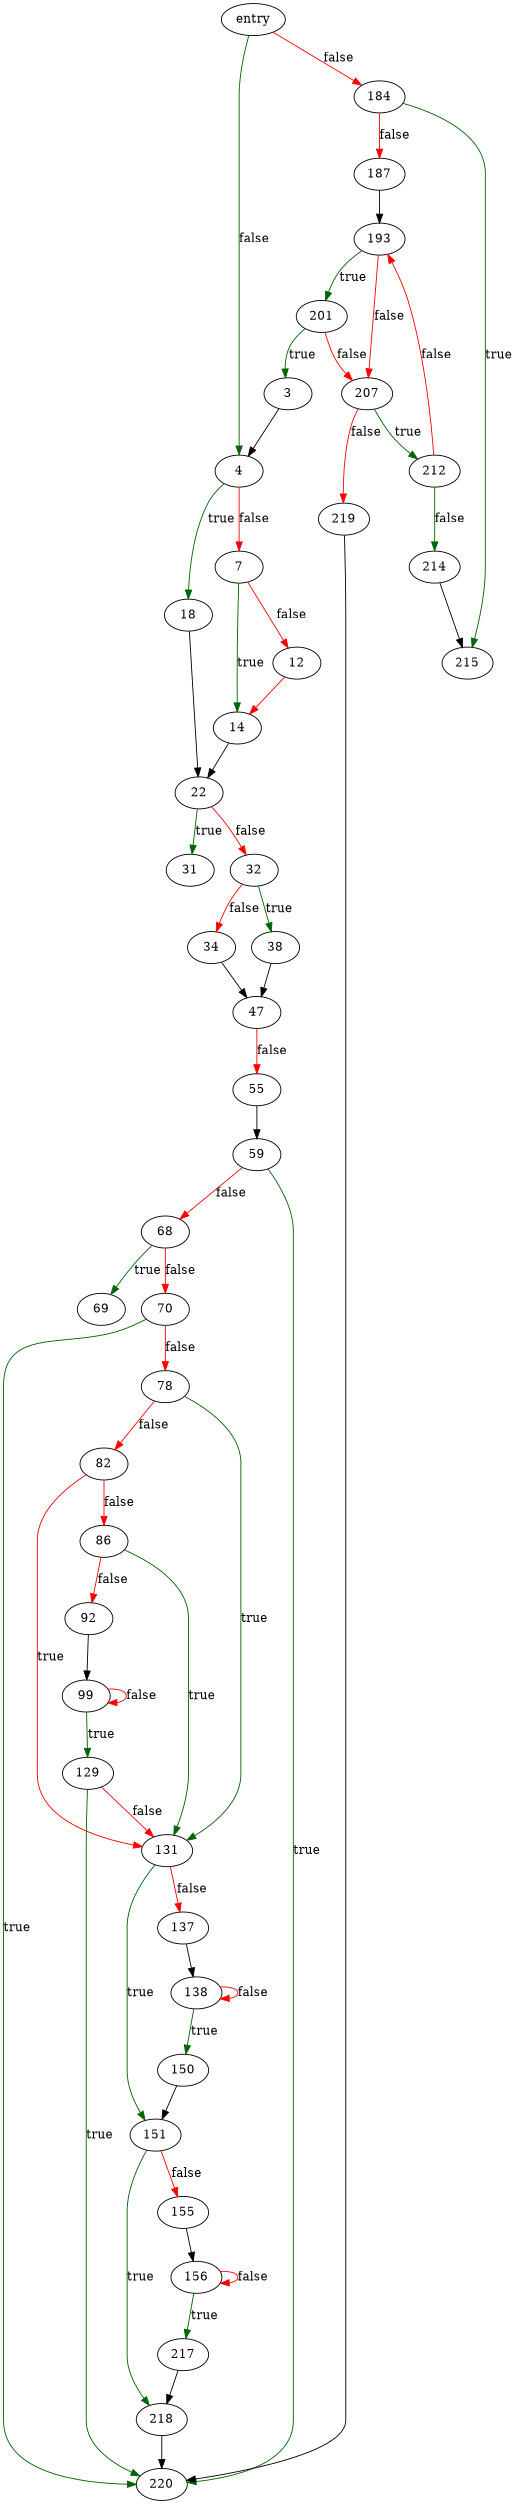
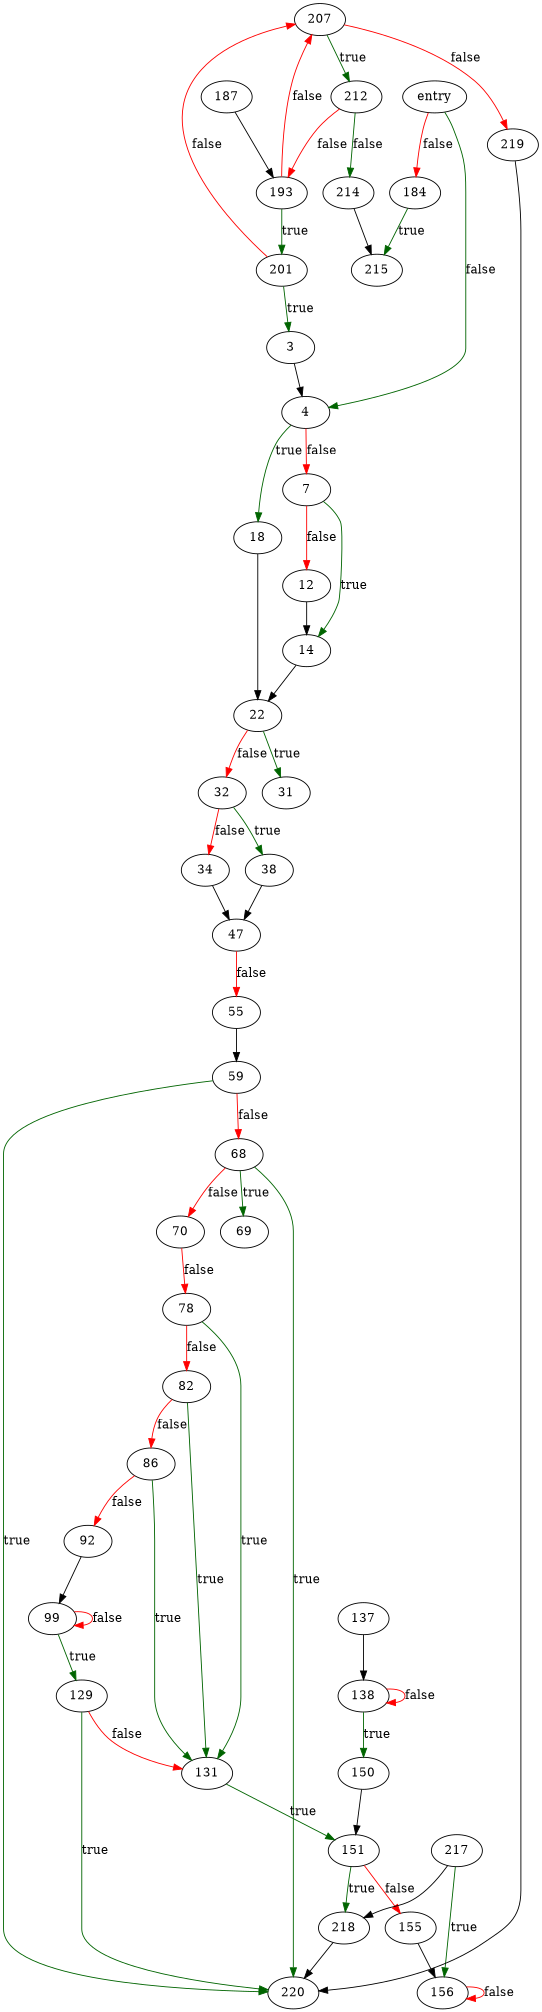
(380, 131) -> none
(270, 692) -> (307, 614)
(37, 1679) -> (197, 1576)
(174, 1885) -> none
(4, 1894) -> (293, 1561)
(191, 2312) -> (450, 1917)
